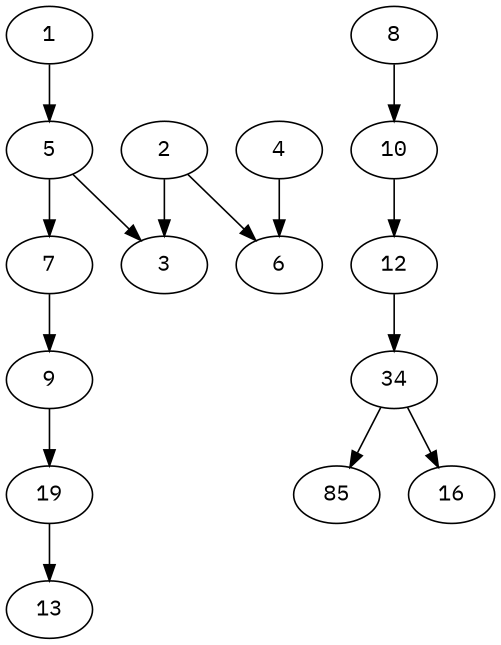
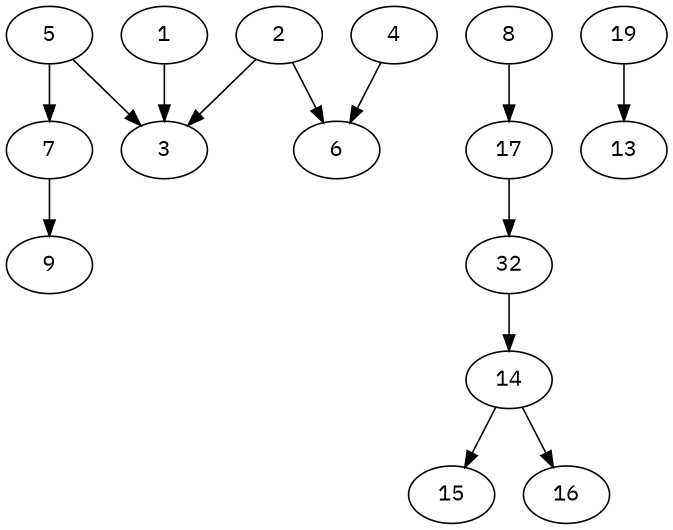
(49, 85) -> (164, 85)
(394, 150) -> (509, 150)
(394, 265) -> (509, 265)
(394, 380) -> (509, 380)
(49, 429) -> none
(337, 495) -> (452, 495)
